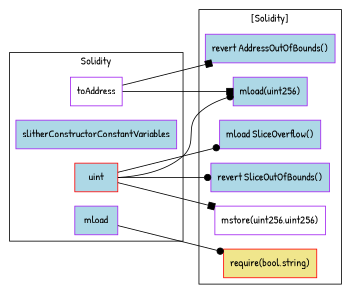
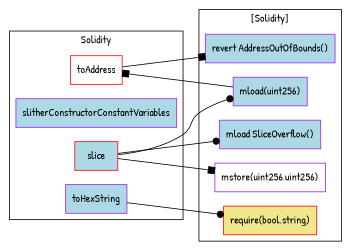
(96, 92) -> (96, 70)
(174, 92) -> (177, 80)
(96, 177) -> (96, 156)
(270, 177) -> none
(96, 220) -> (96, 199)
